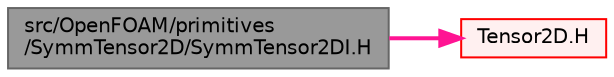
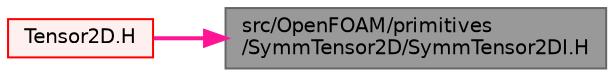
(415, 38) -> (179, 38)
